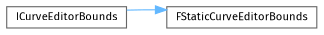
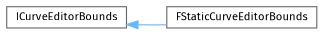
(141, 10) -> (152, 25)
